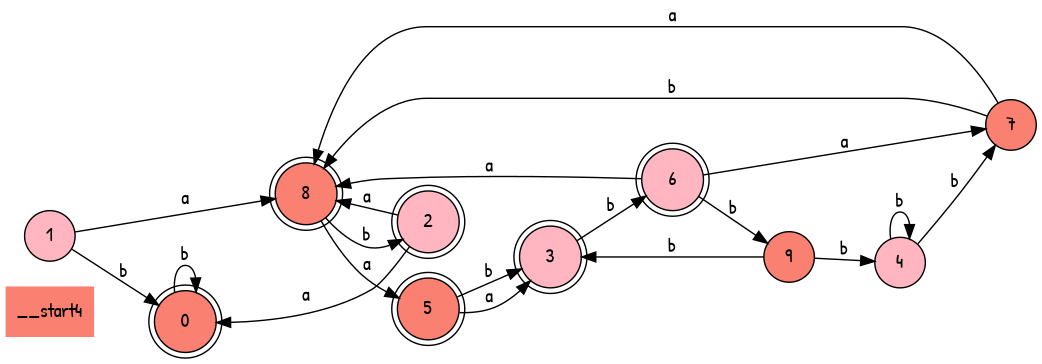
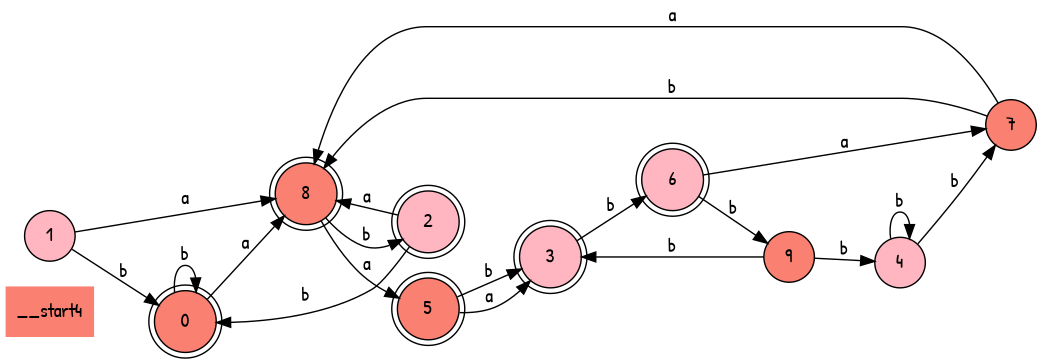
(496, 177) -> (241, 263)
(306, 296) -> (306, 296)
